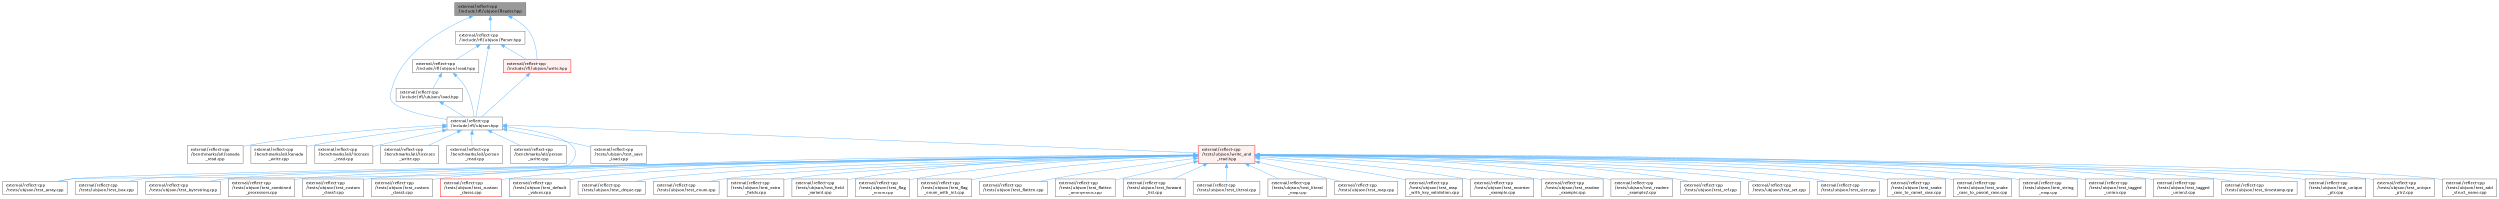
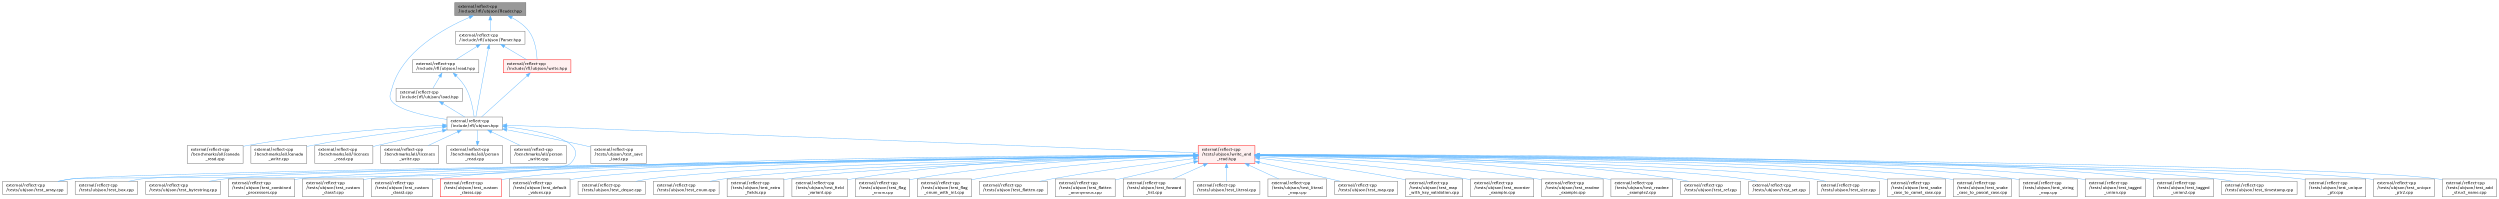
(472, 140) -> (478, 136)
